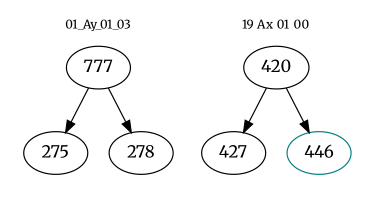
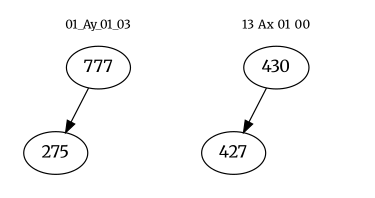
(276, 26) -> (276, 26)
(276, 68) -> (276, 68)
(141, 153) -> none
(319, 153) -> none
